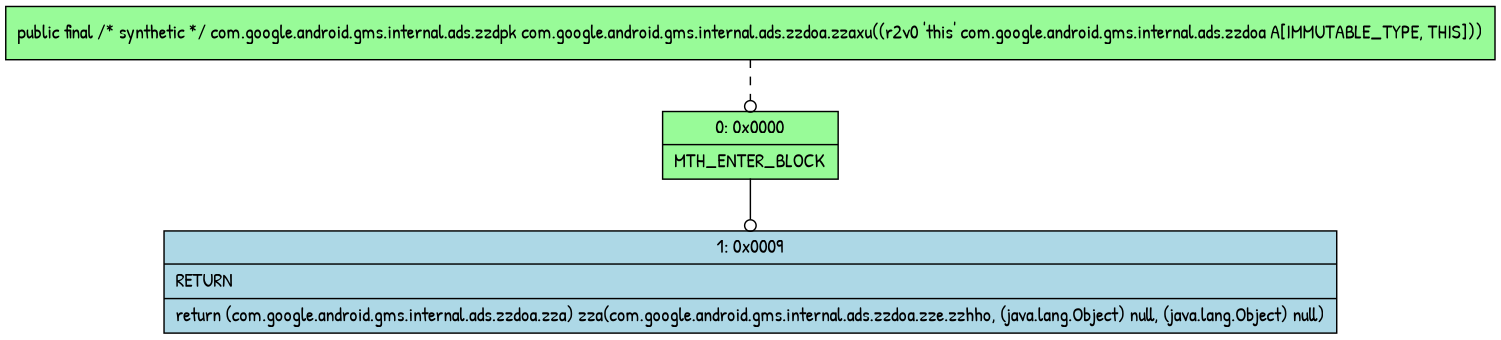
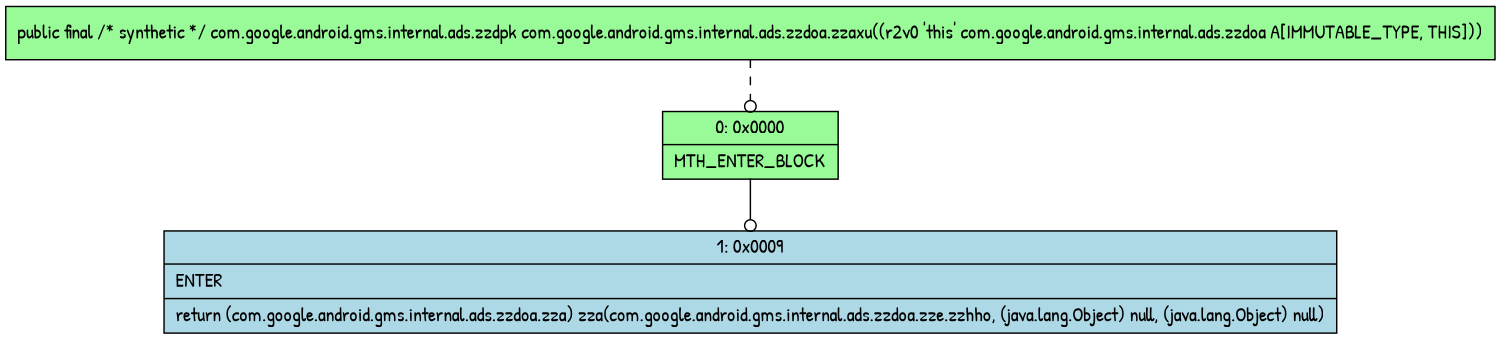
(204, 281) -> (199, 281)
